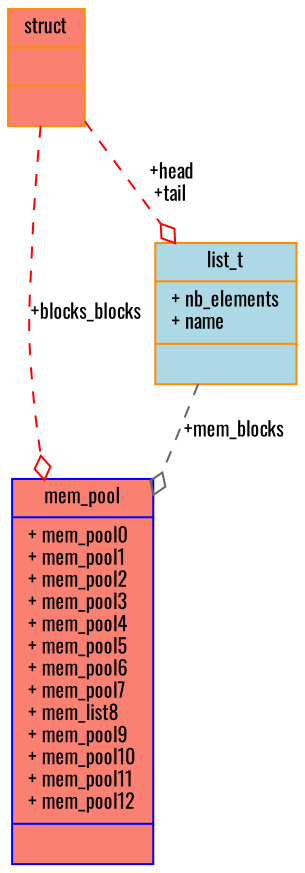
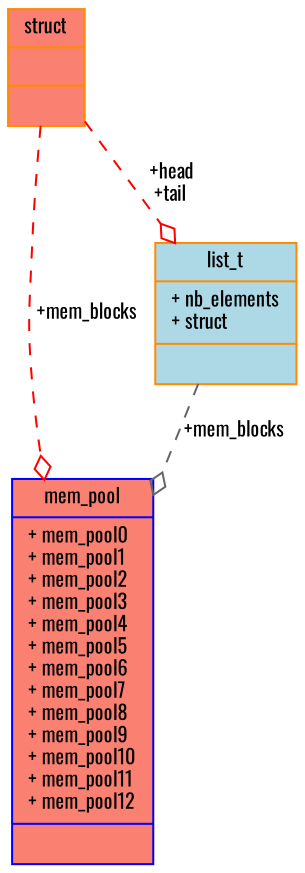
(85, 314) -> (85, 314)
(199, 323) -> (200, 323)
(75, 714) -> (79, 714)
